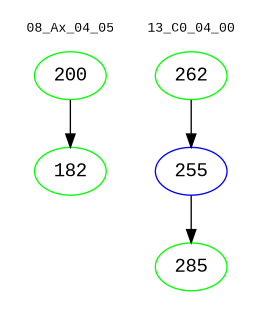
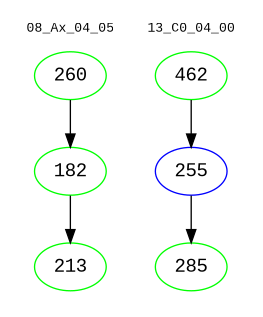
(70, 76) -> (70, 76)
(191, 76) -> (191, 76)
none -> (70, 267)
